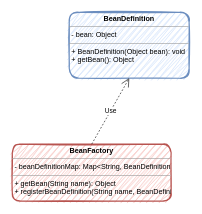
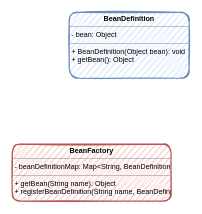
(111, 111) -> none
